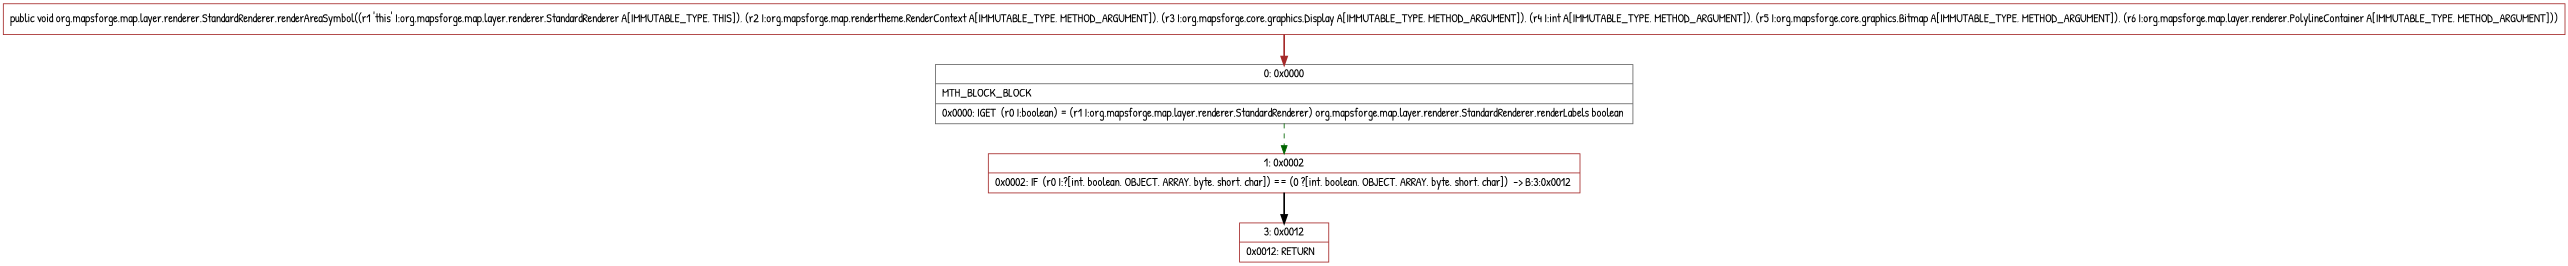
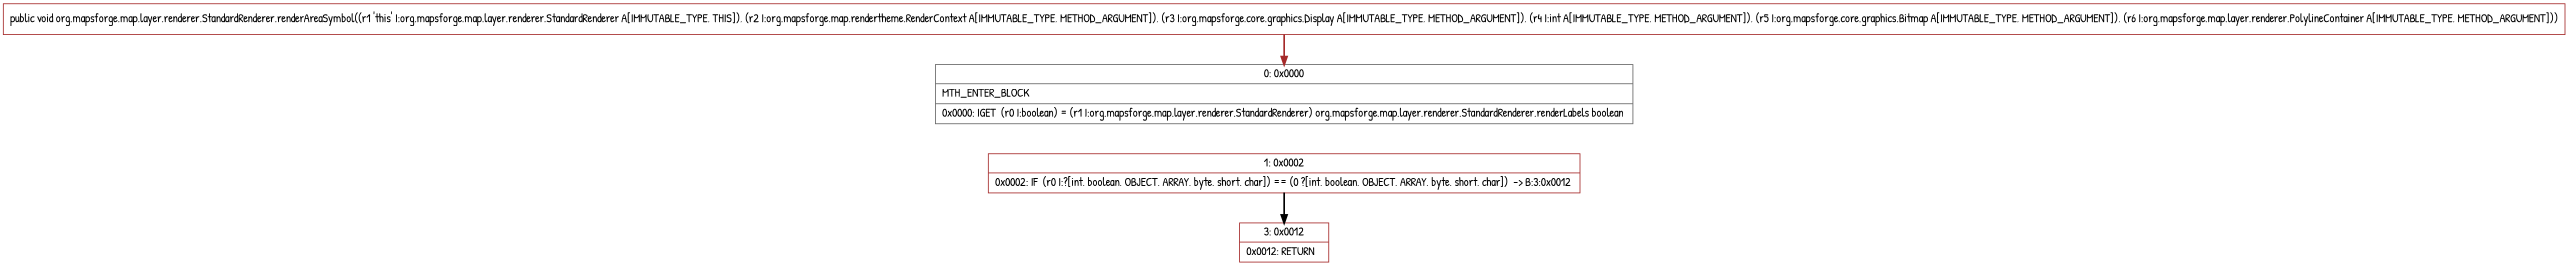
(987, 93) -> (986, 93)
(1284, 135) -> none
